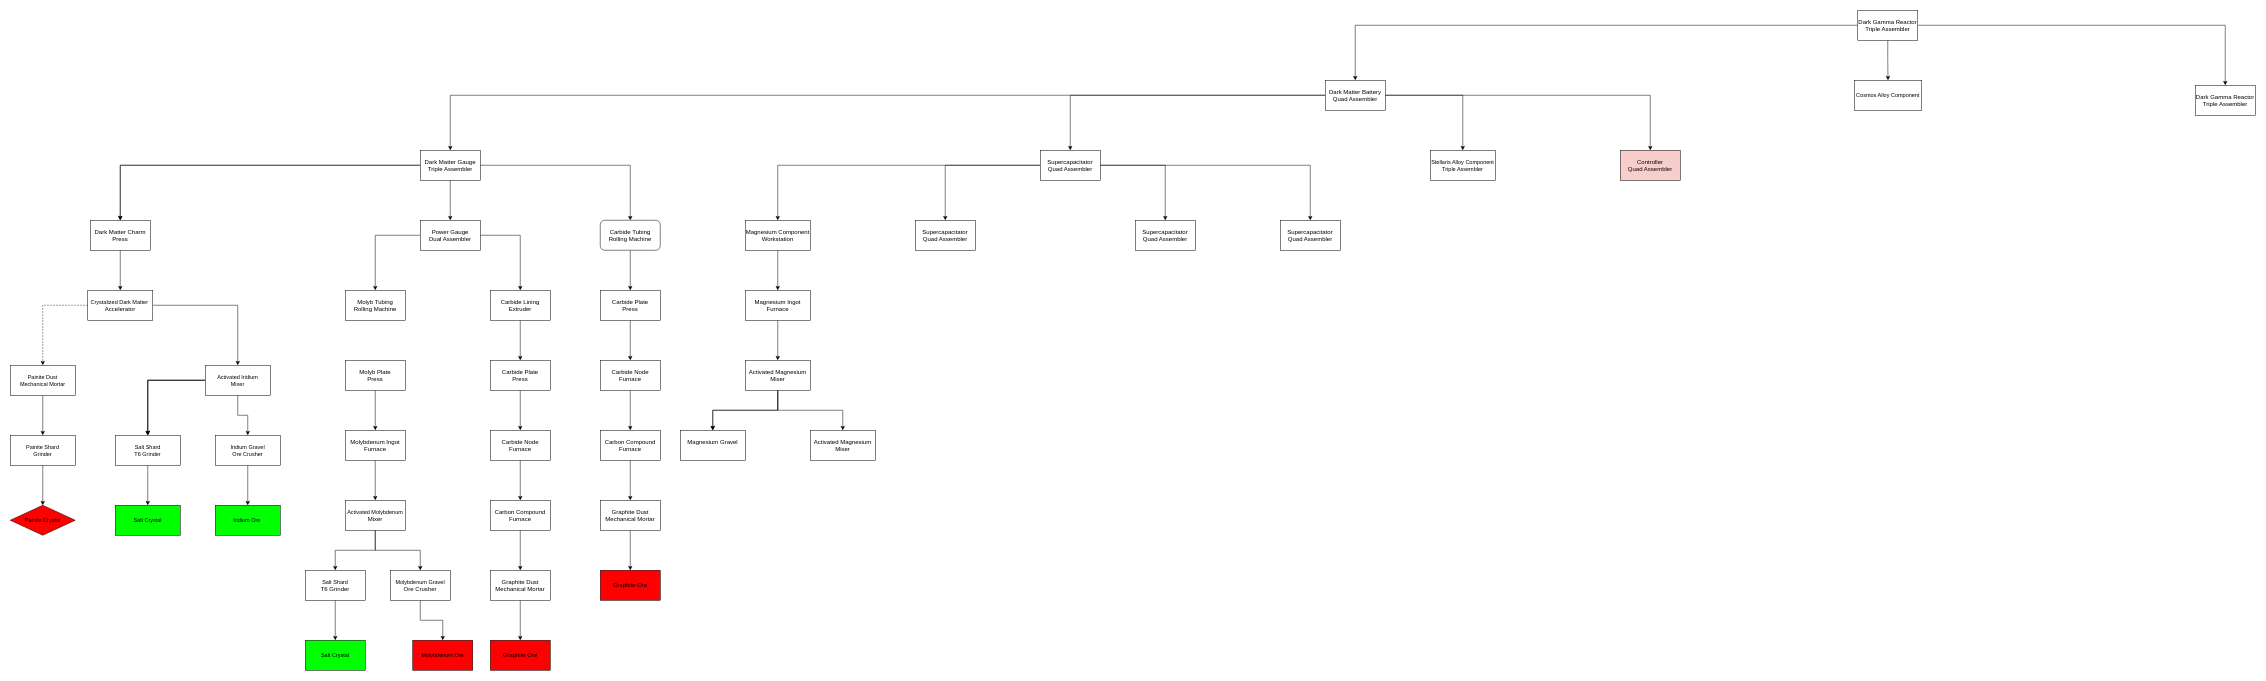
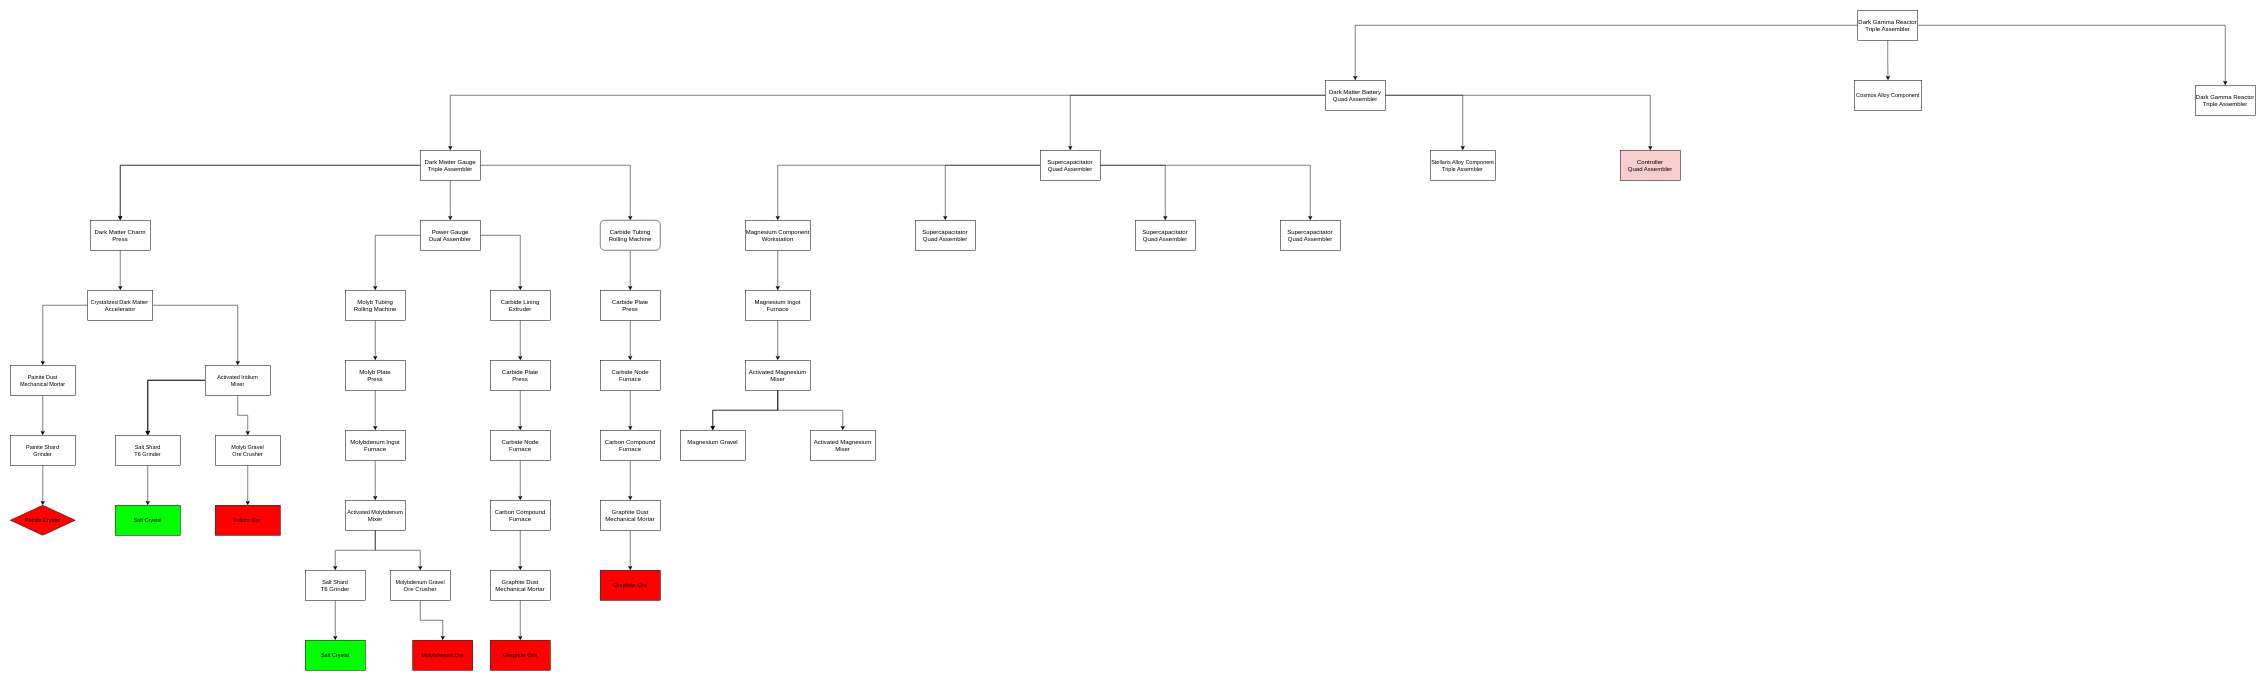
(43, 311) -> (43, 311)
none -> (375, 355)
(248, 450) -> (248, 450)
(248, 520) -> (248, 520)
